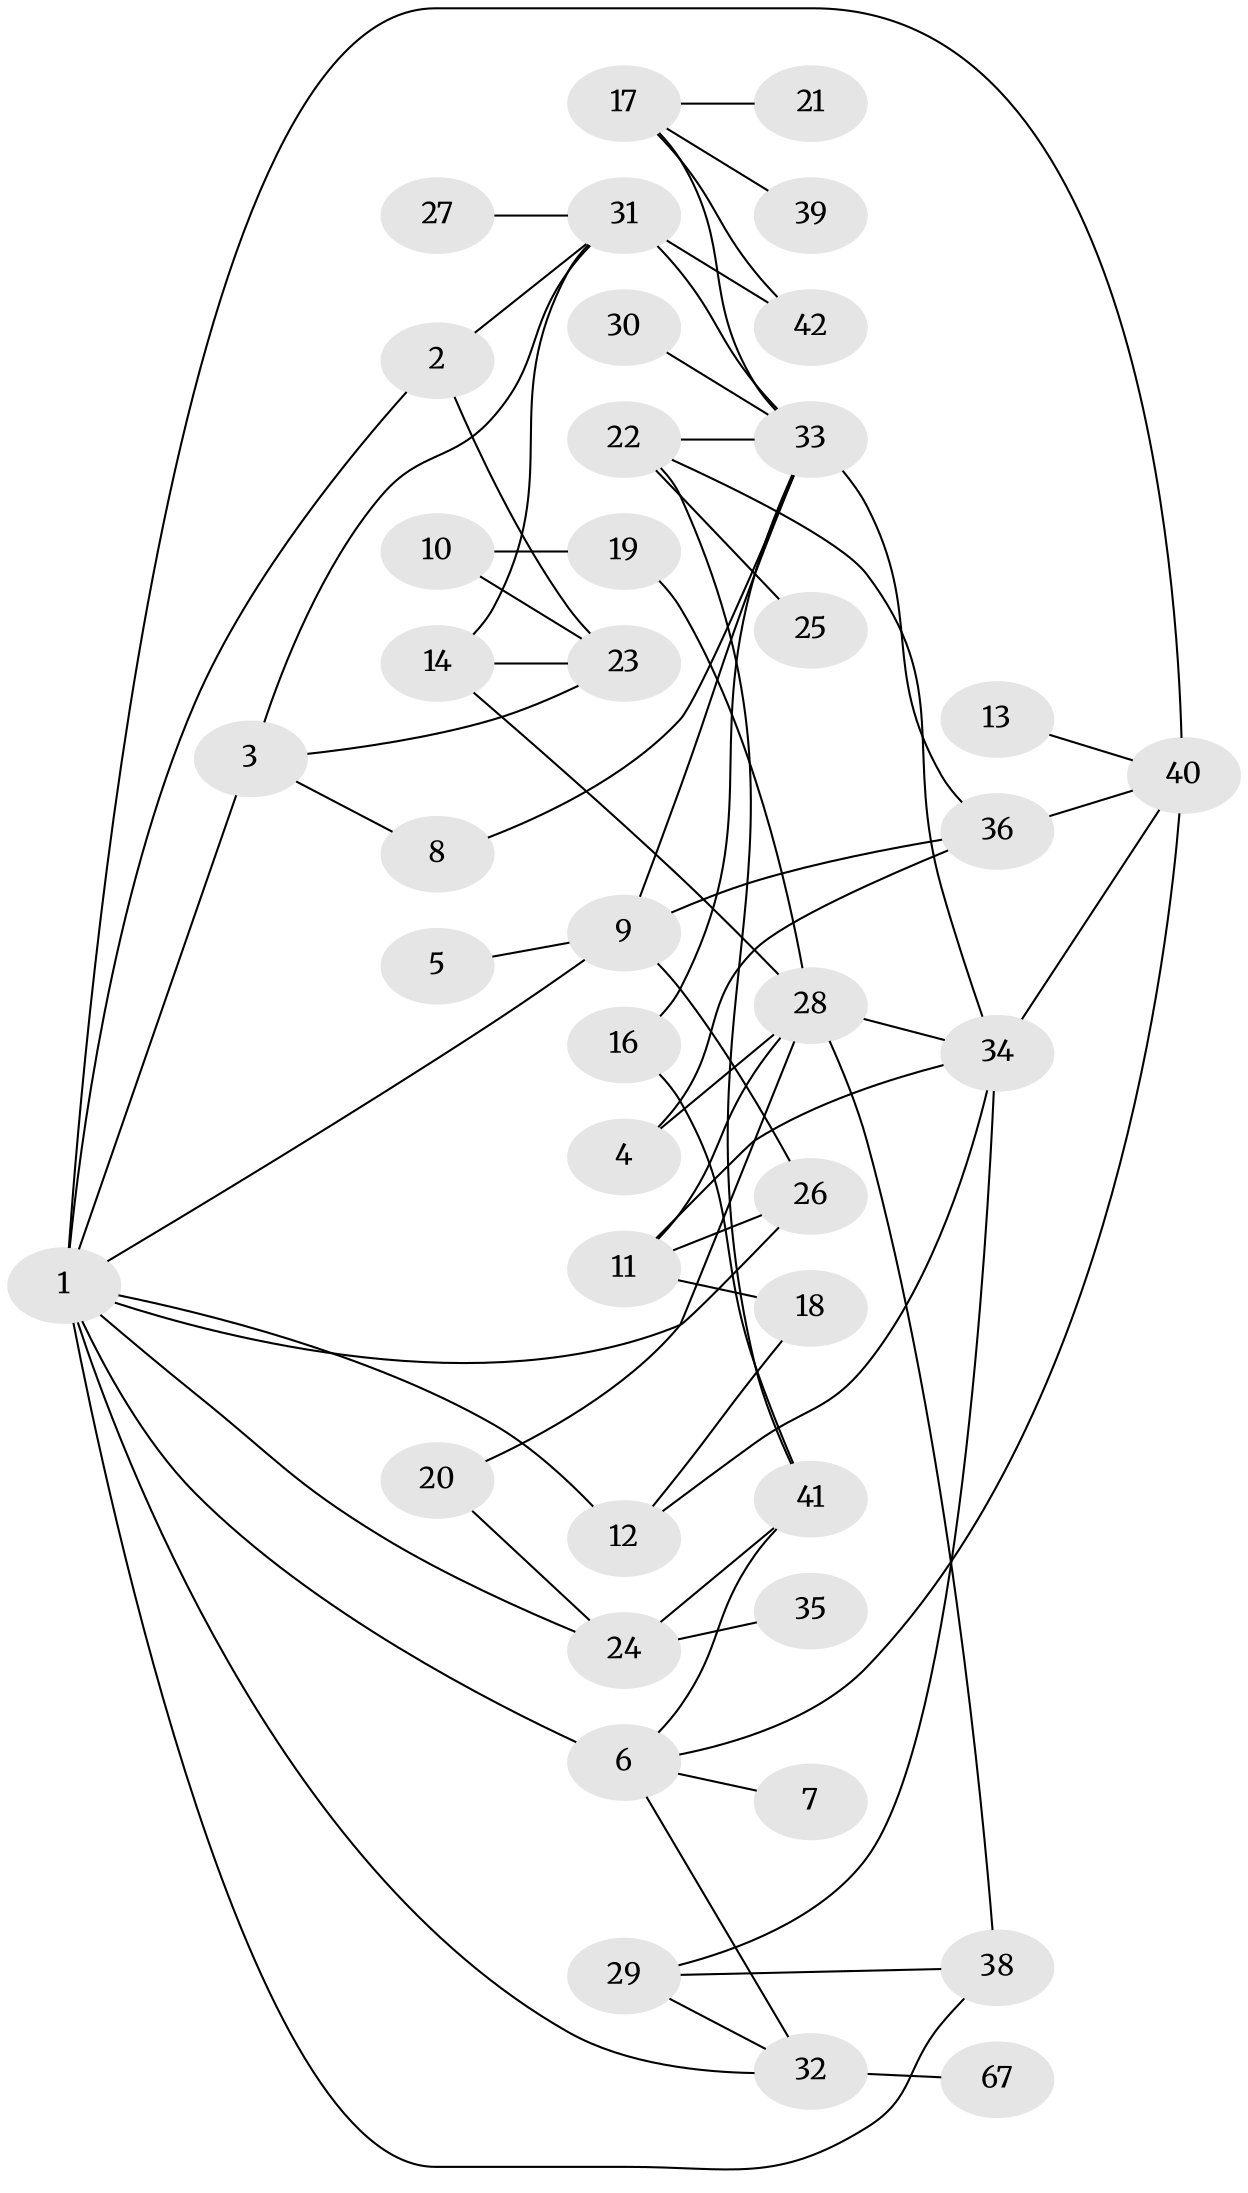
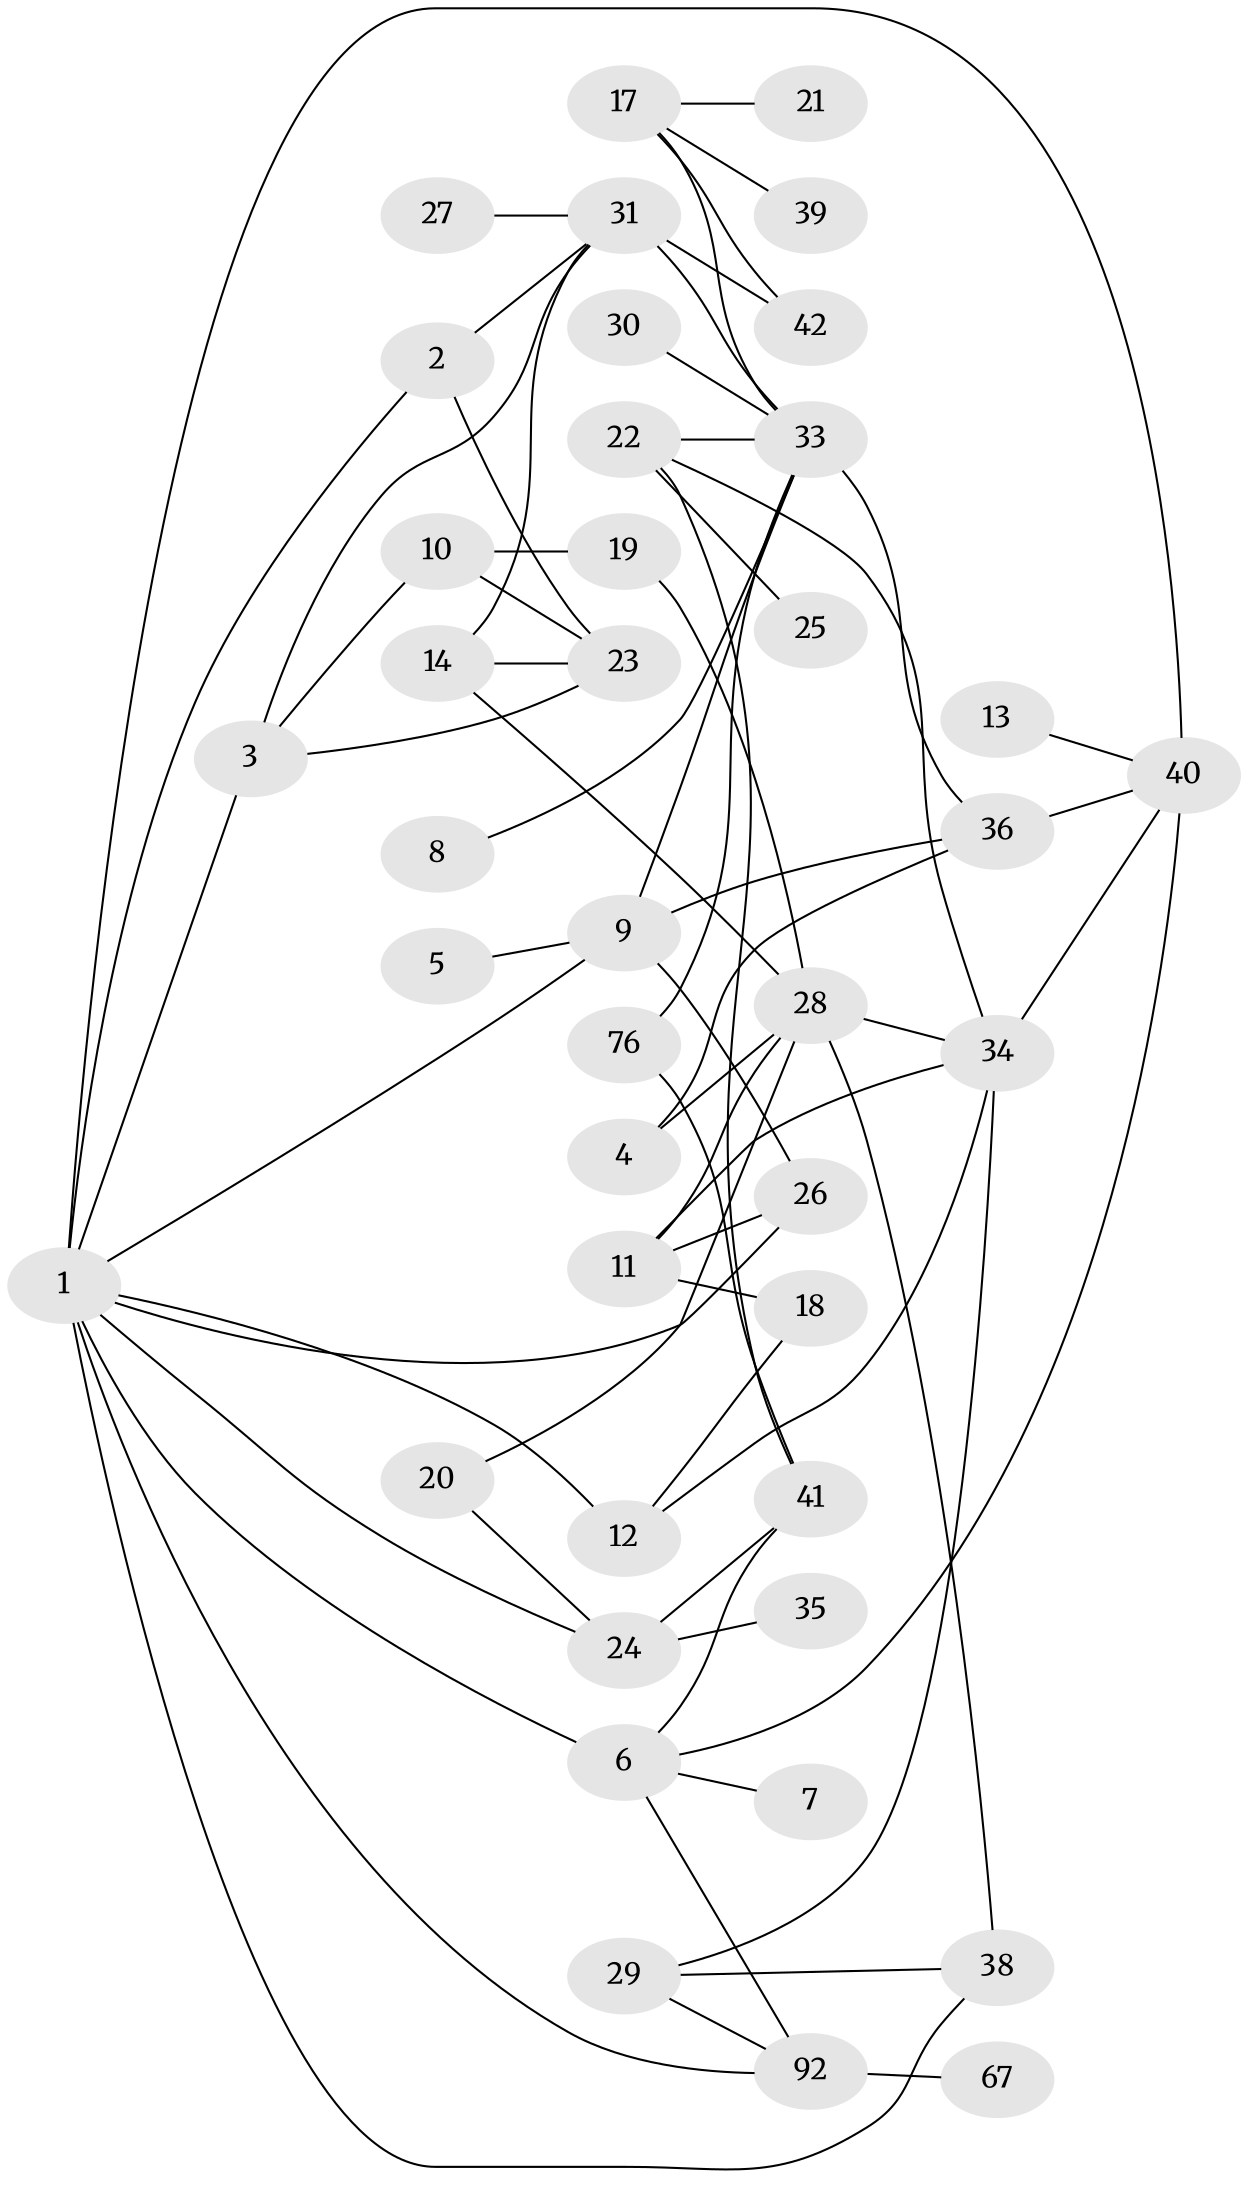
(344, 807) -> (341, 654)
(624, 1045) -> (624, 1045)
(811, 2072) -> (811, 2072)
